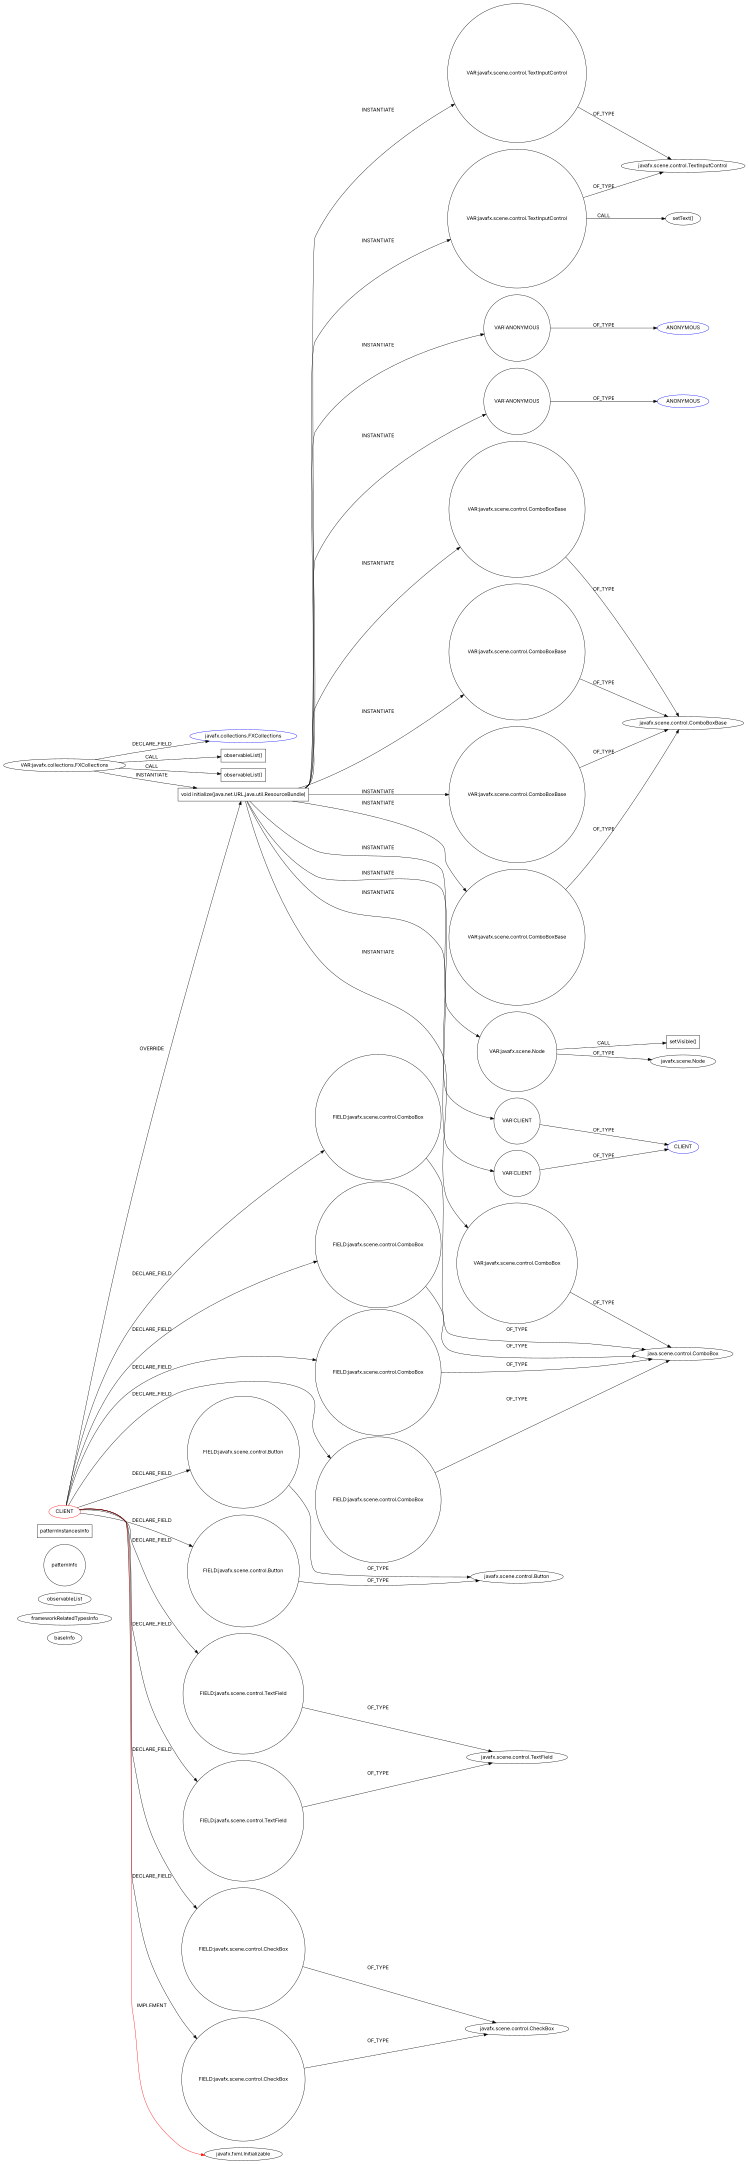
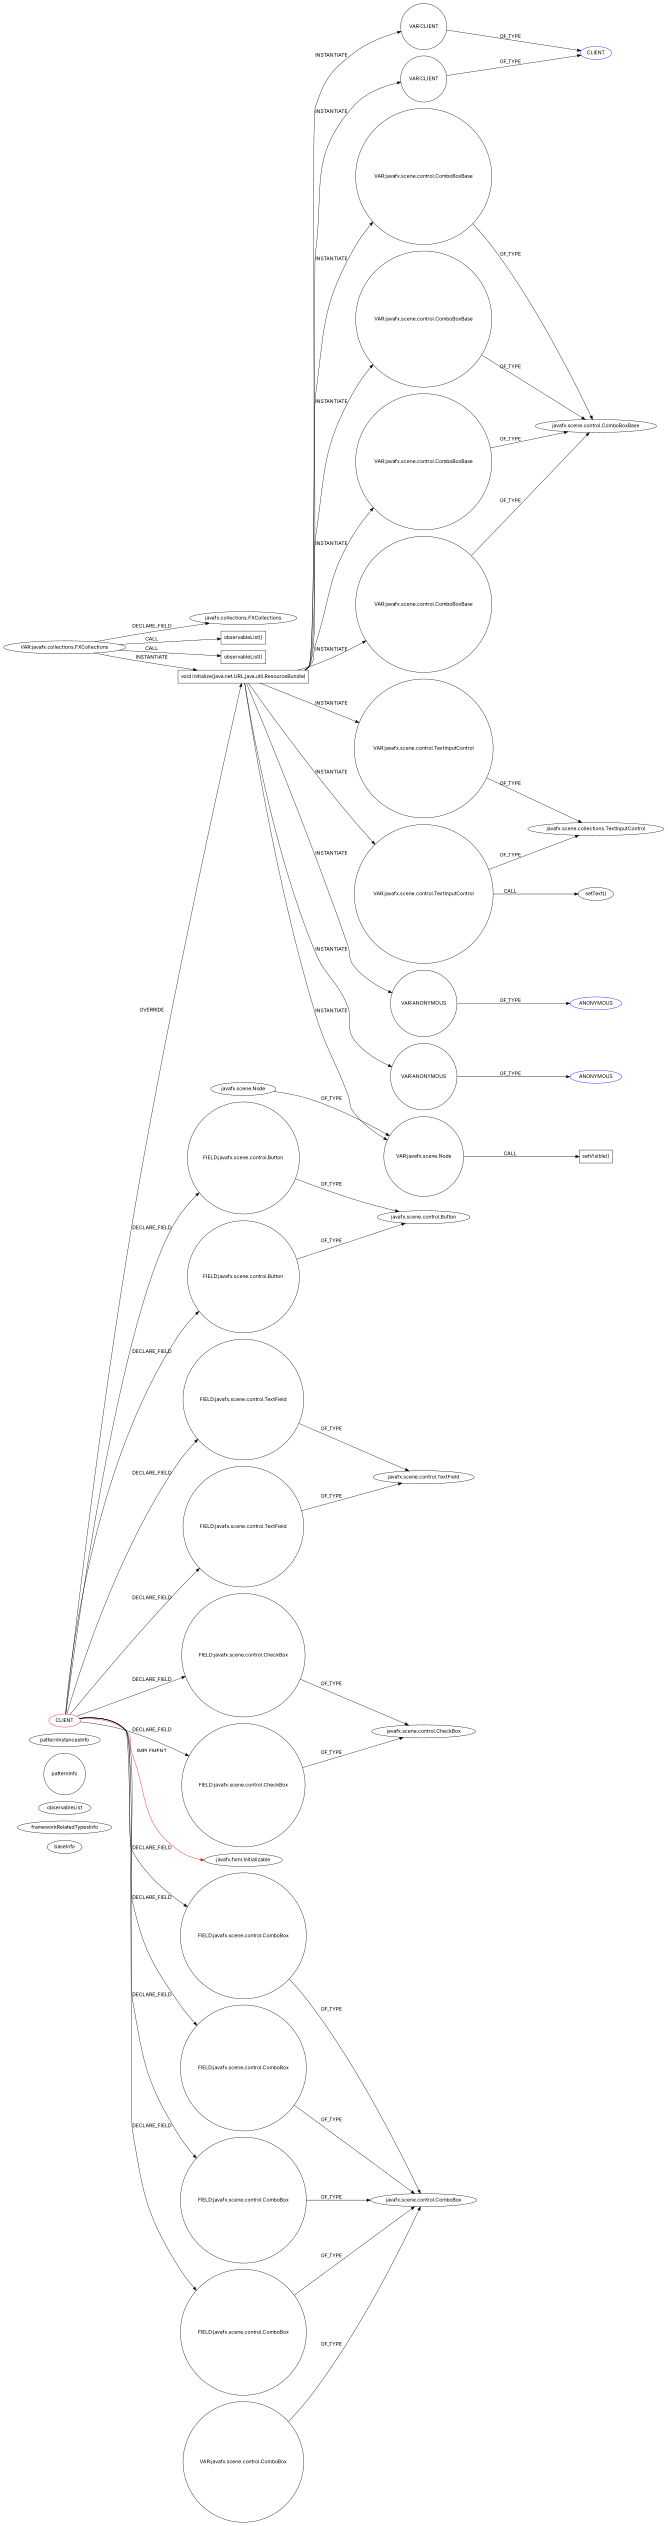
(683, 166) -> (596, 829)
(243, 736) -> (243, 618)
(386, 1002) -> none
(602, 1057) -> (332, 1107)
(683, 1354) -> (424, 2200)
(65, 1531) -> (65, 1740)
